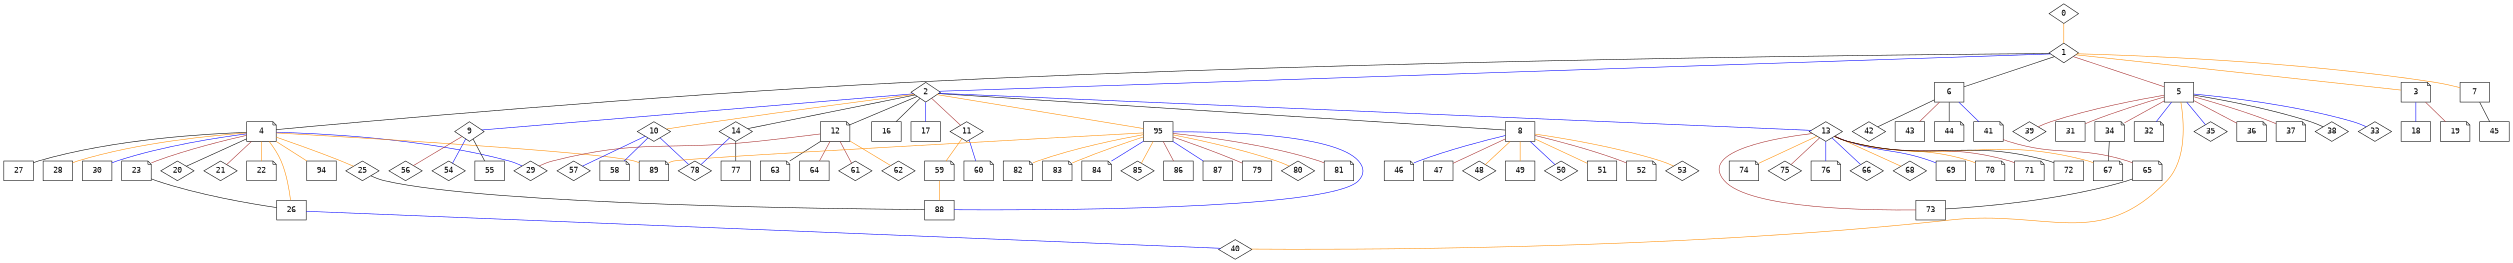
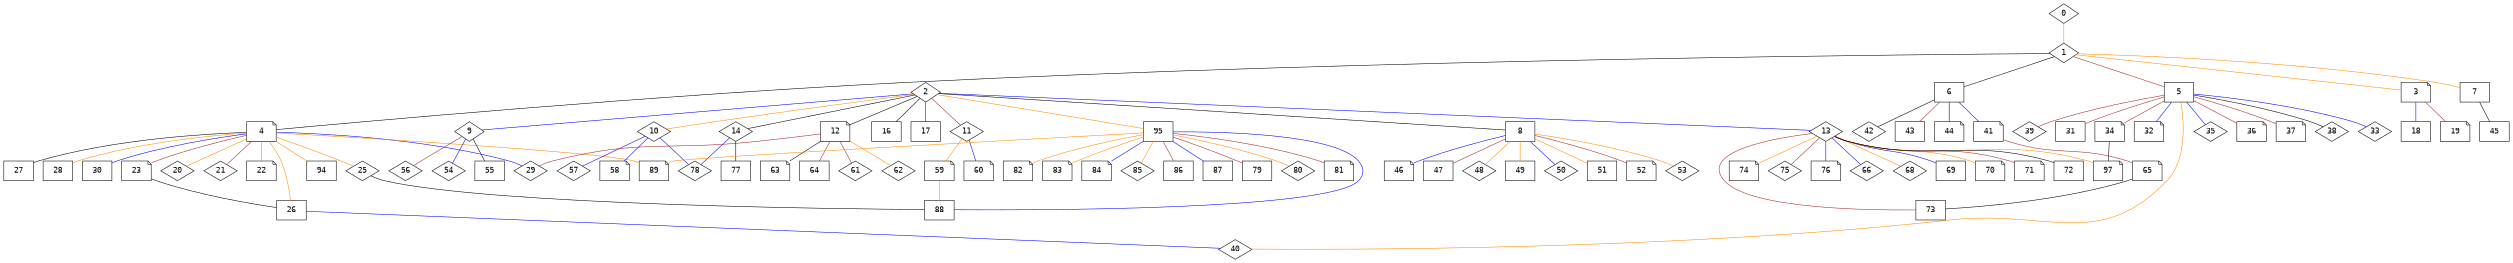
(1495, 73) -> none
(217, 153) -> (217, 153)
(2108, 171) -> (2108, 171)
